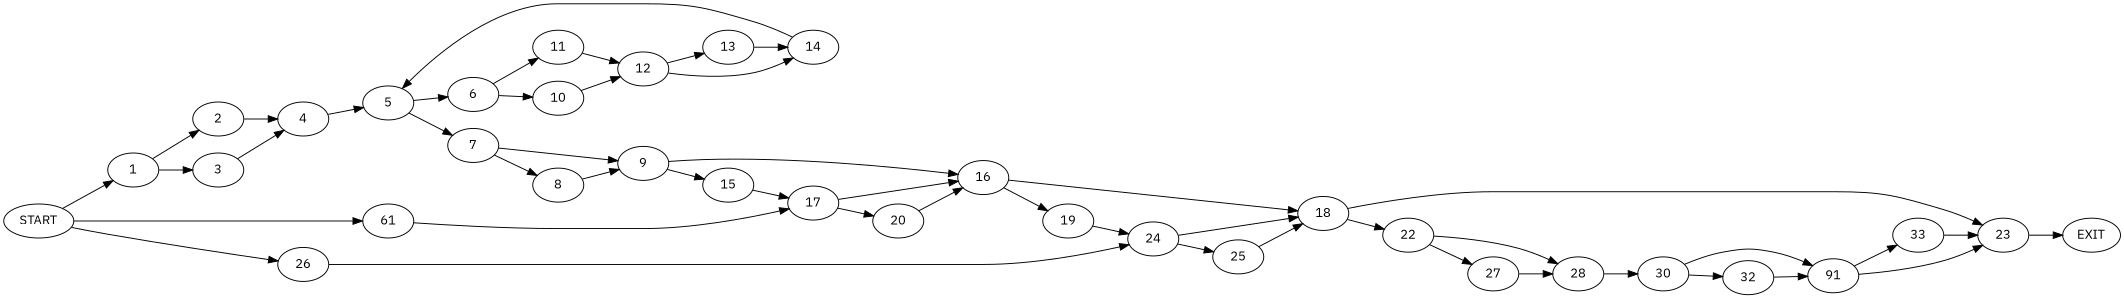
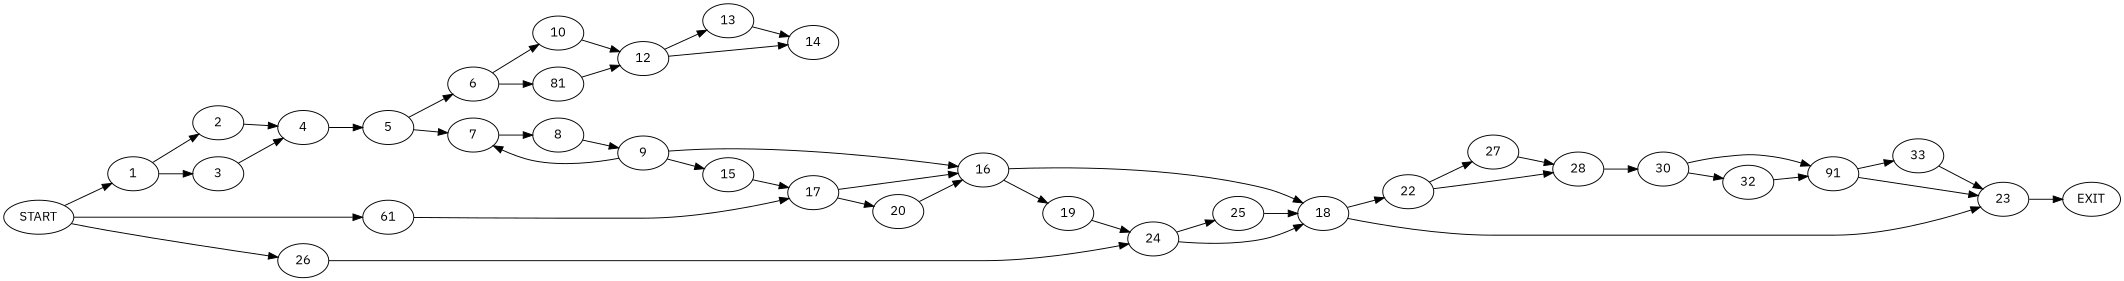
(592, 4) -> none
(558, 47) -> (558, 84)
(553, 154) -> (560, 163)
